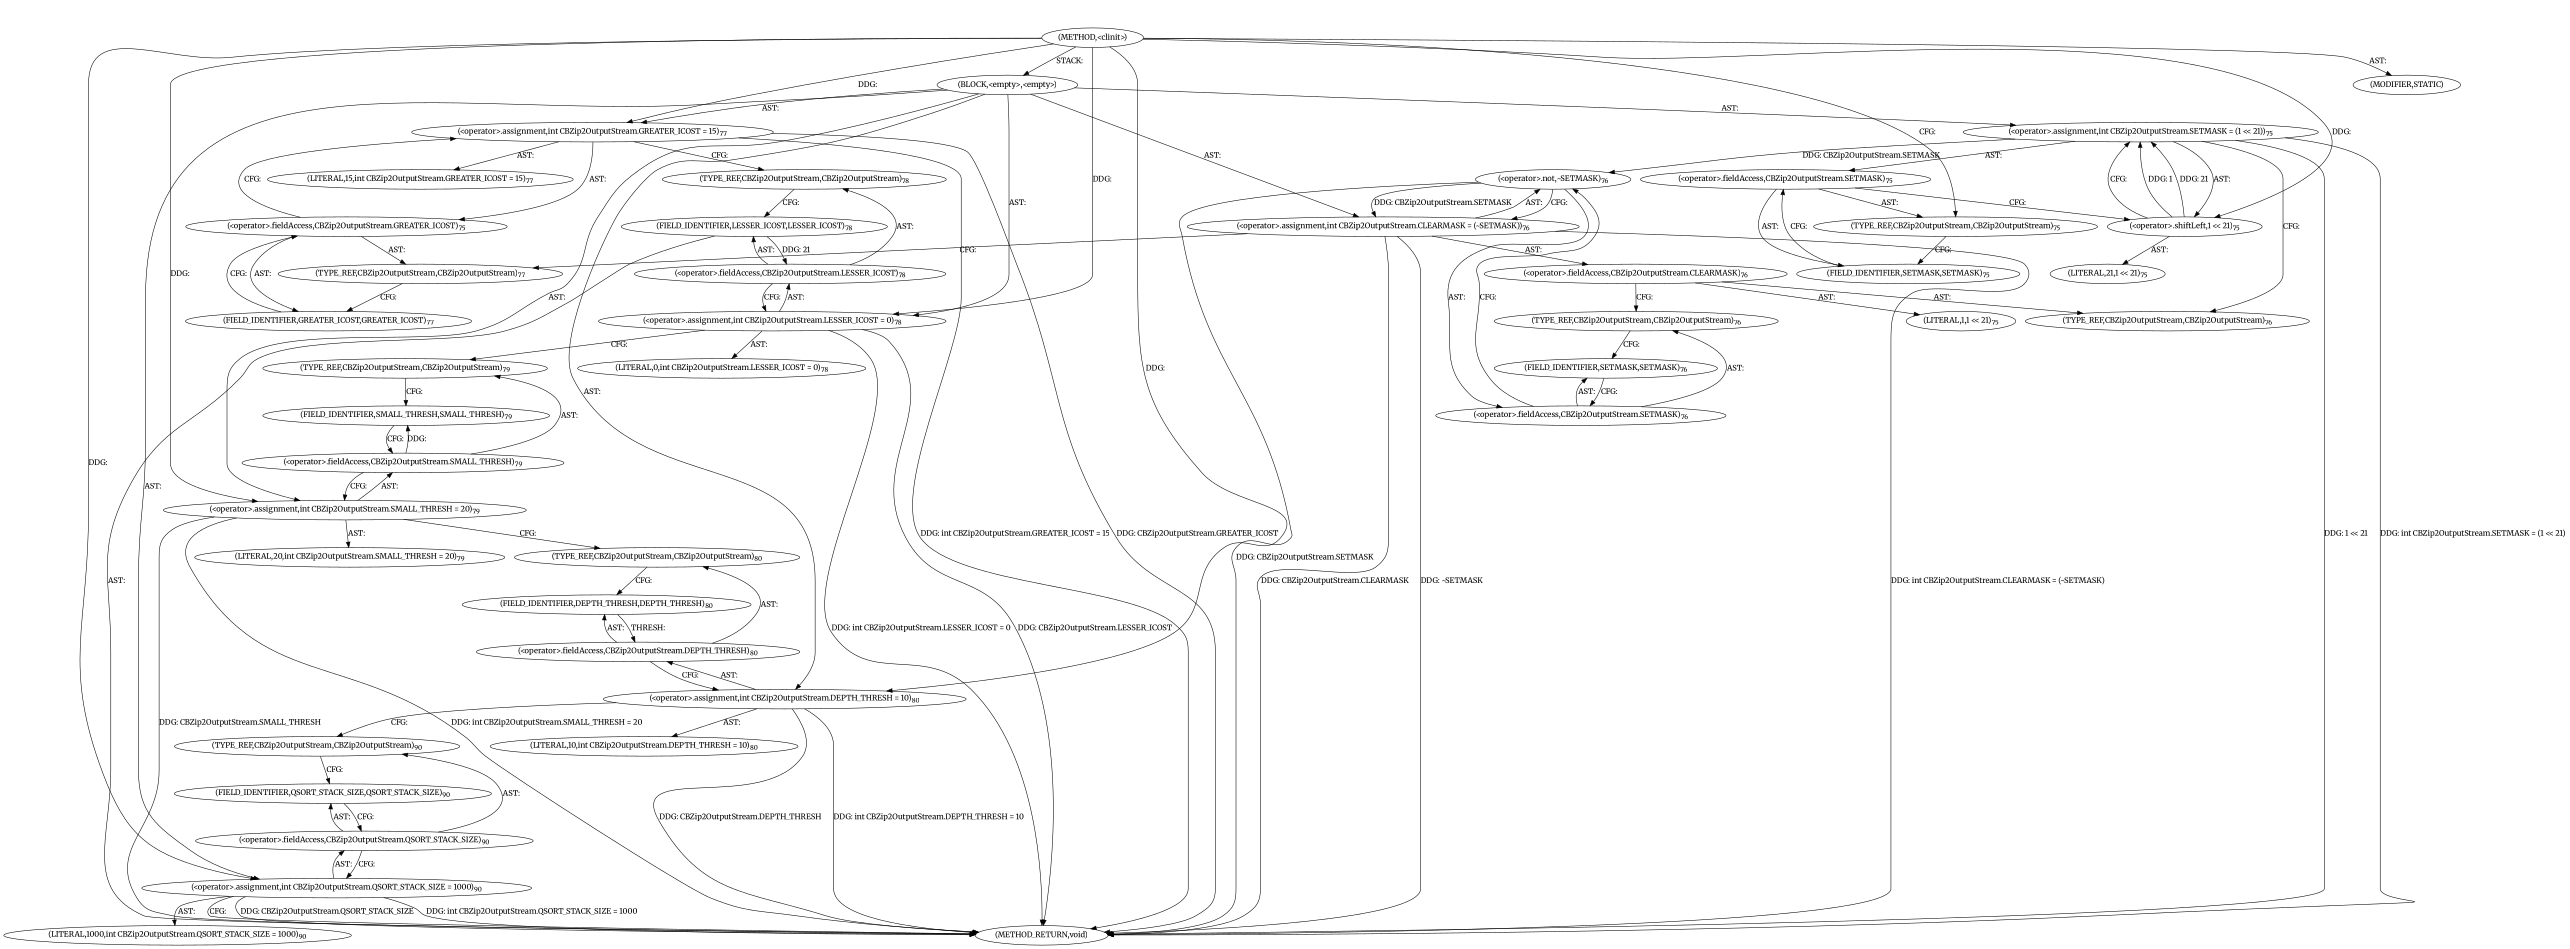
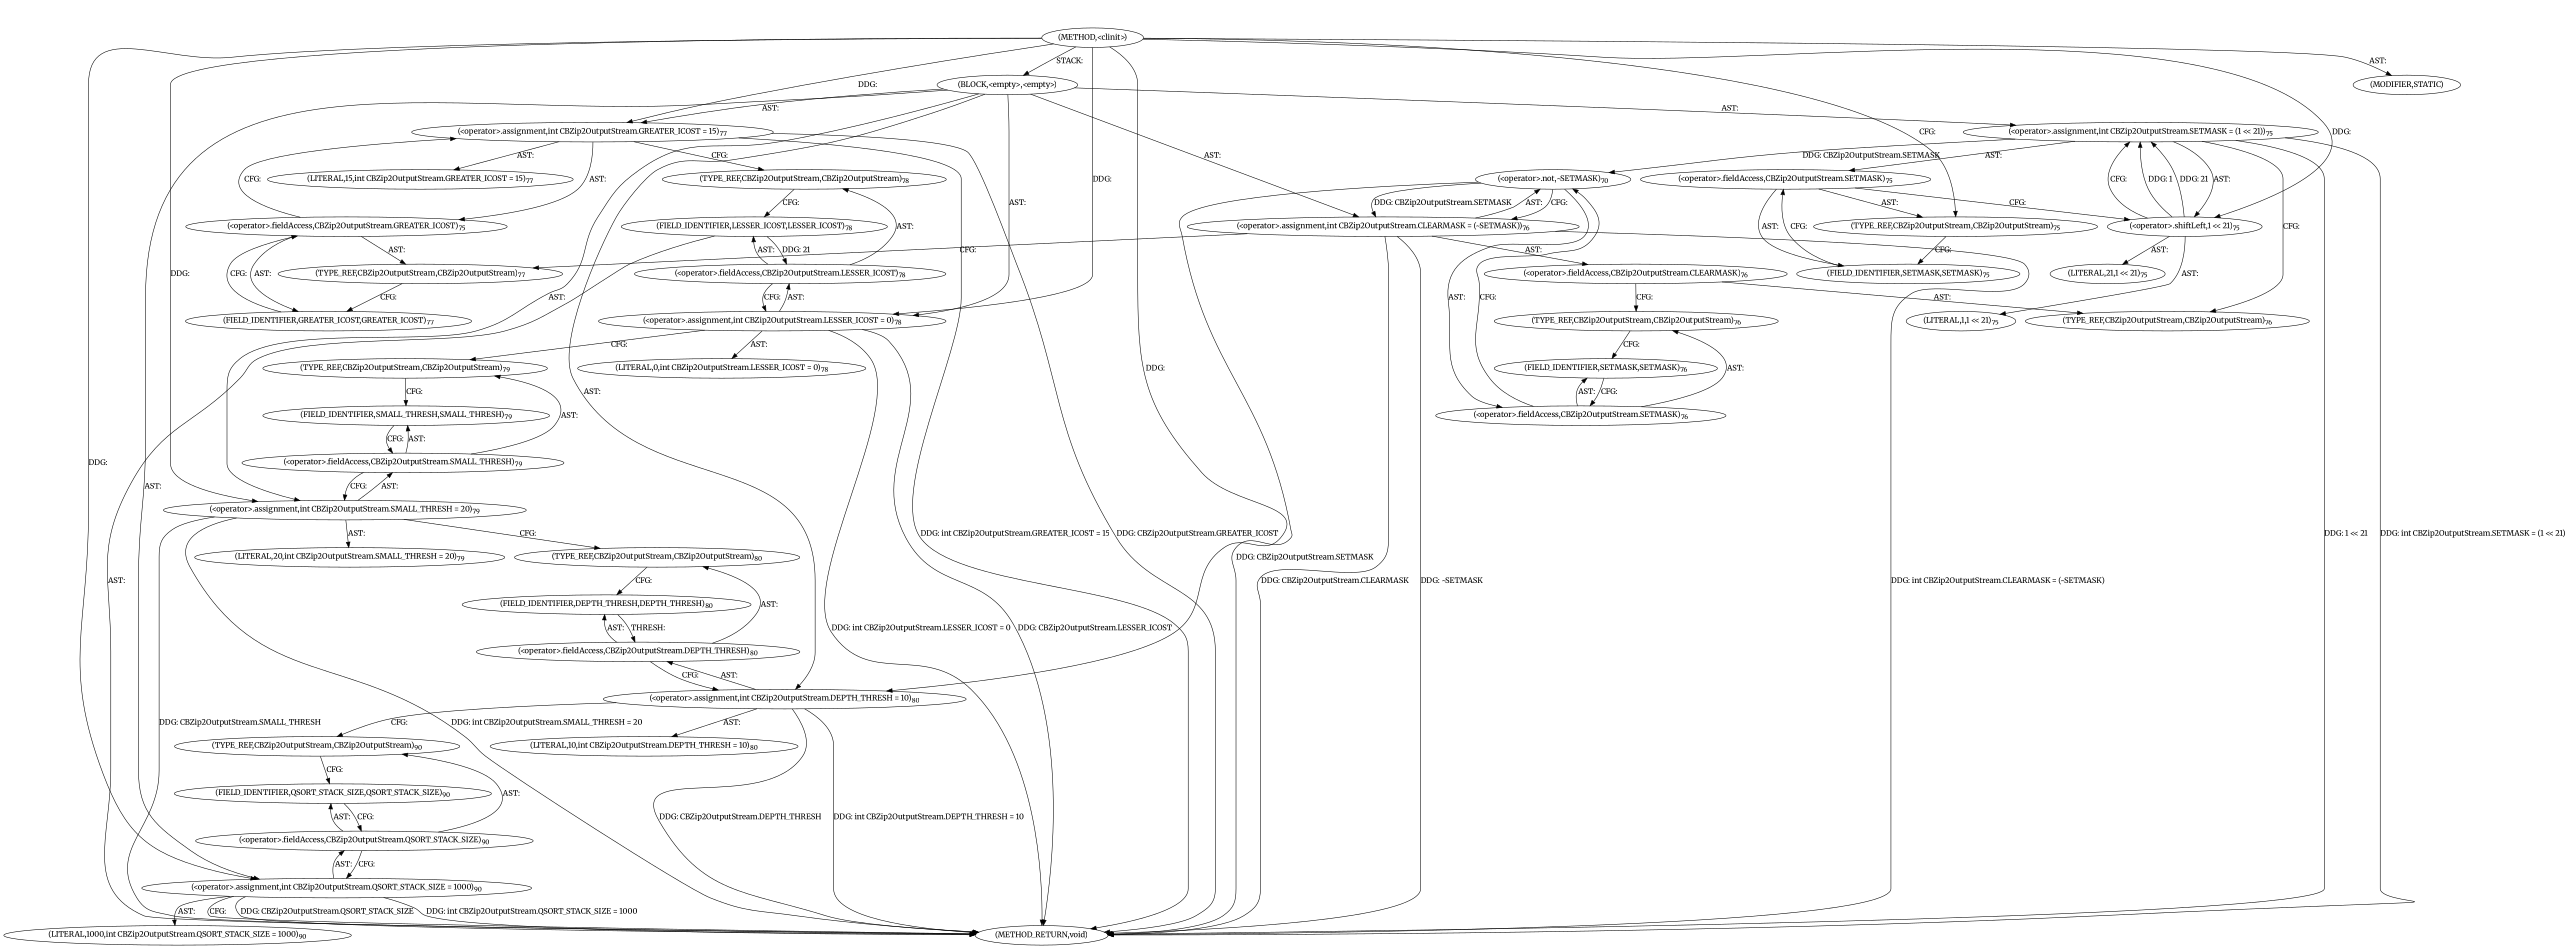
(1605, 179) -> (1605, 179)
(1805, 298) -> (2113, 295)
(418, 439) -> (418, 439)
